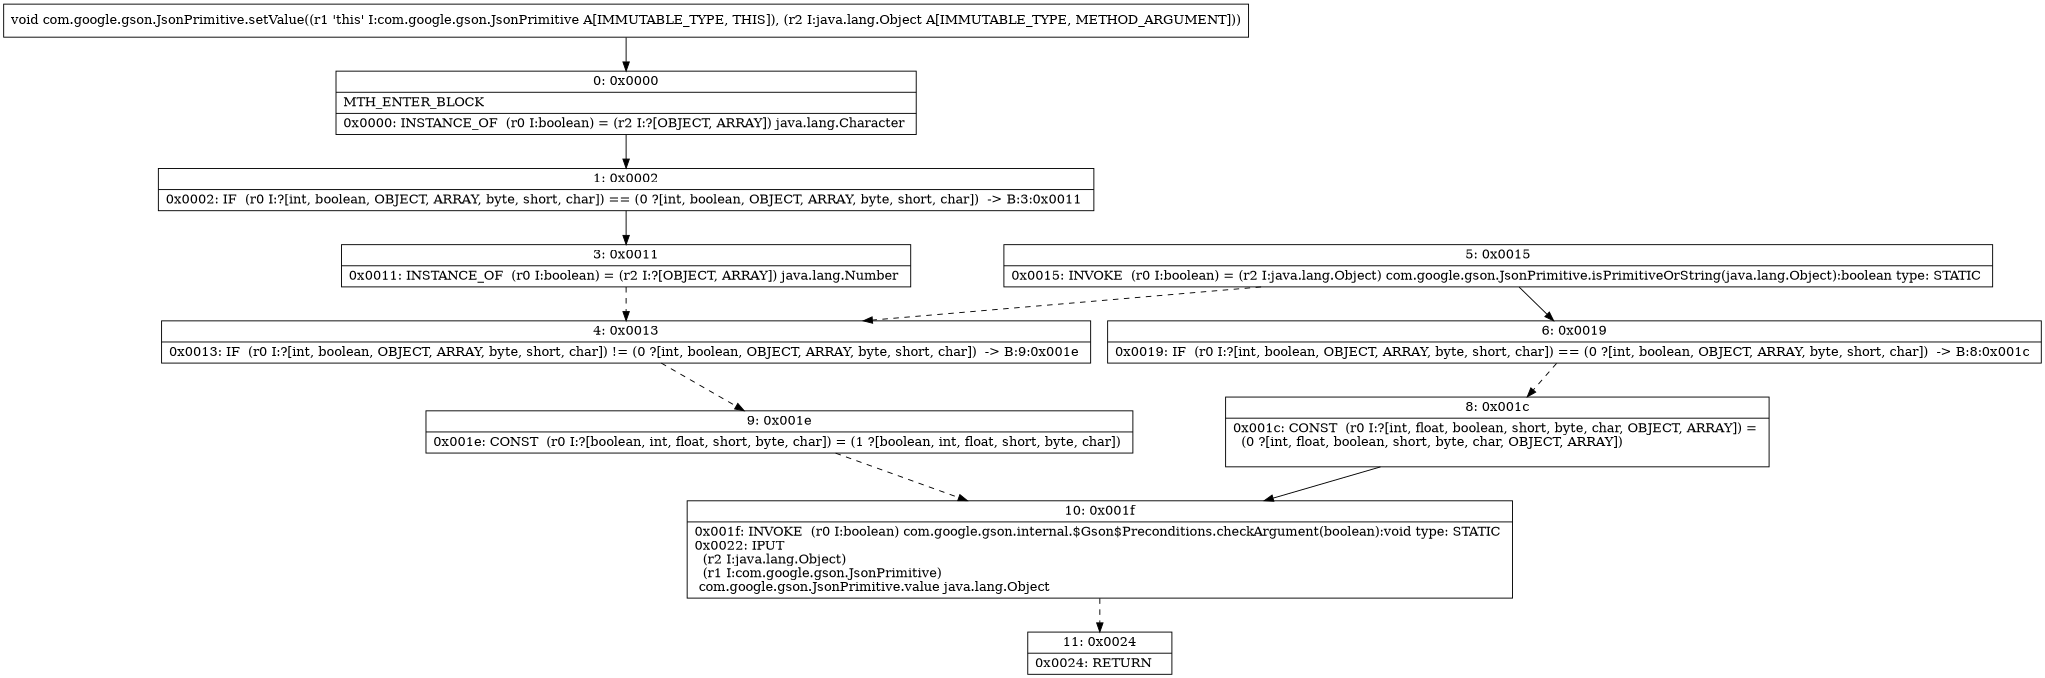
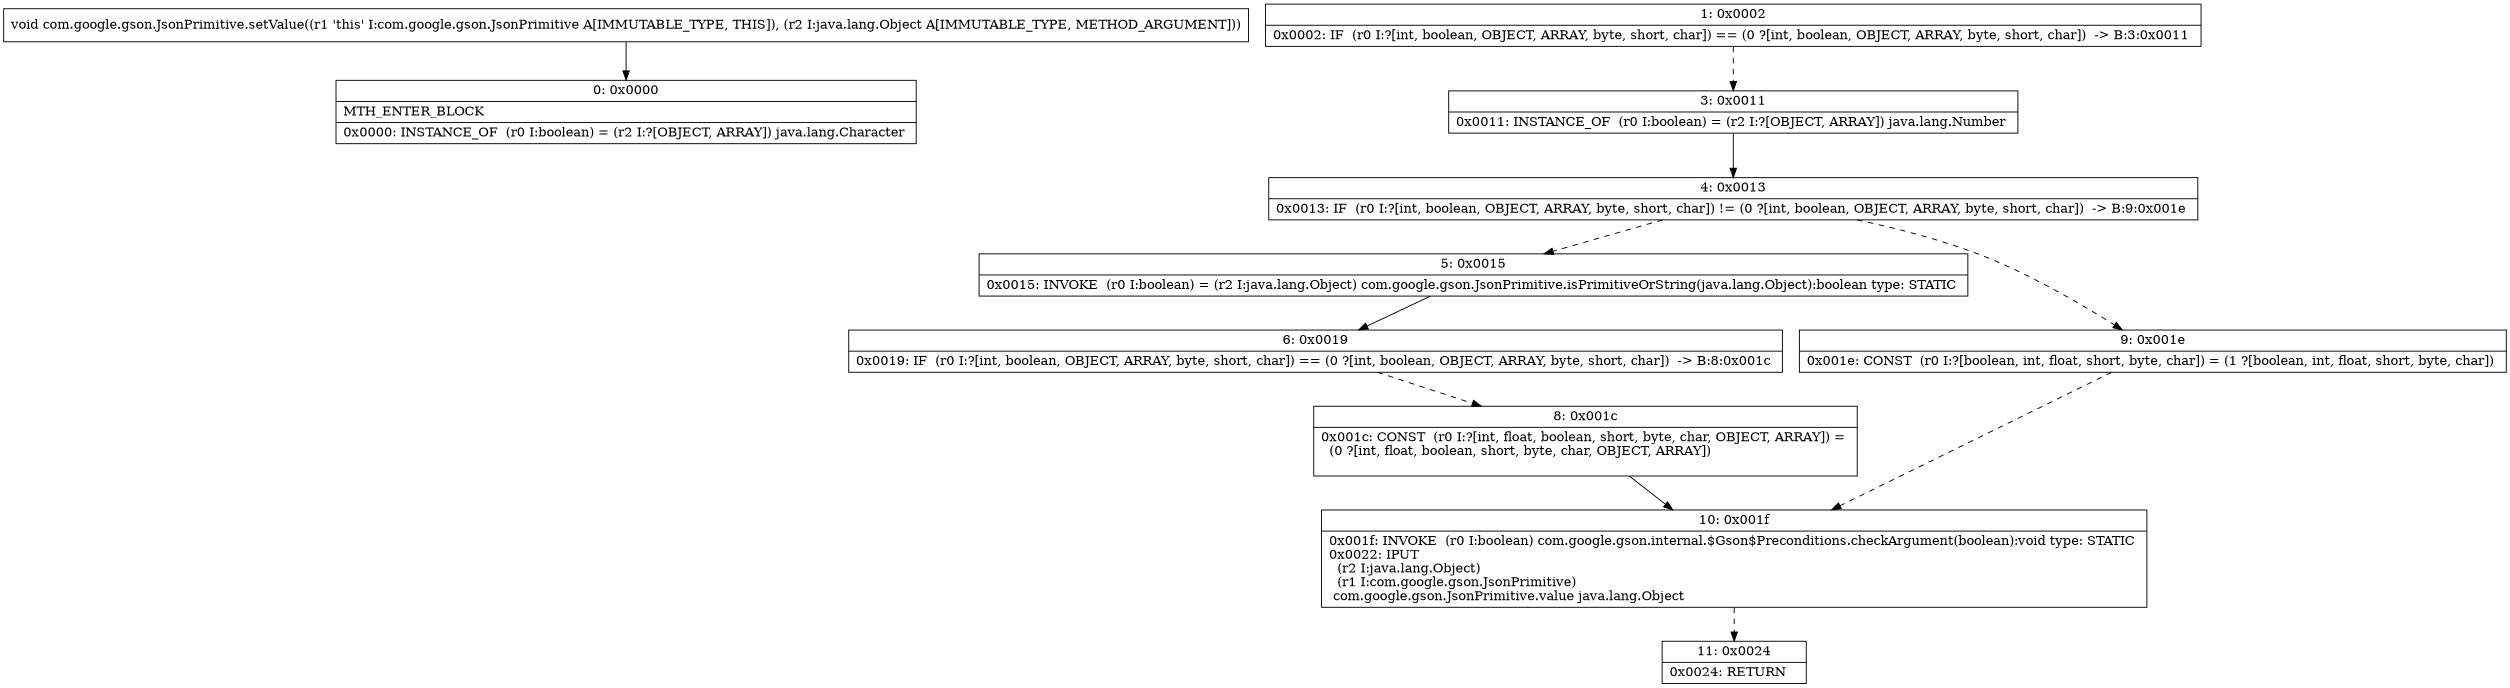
(626, 147) -> none
(626, 223) -> (1733, 64)
(626, 299) -> (1733, 151)
(1067, 303) -> (1608, 236)
